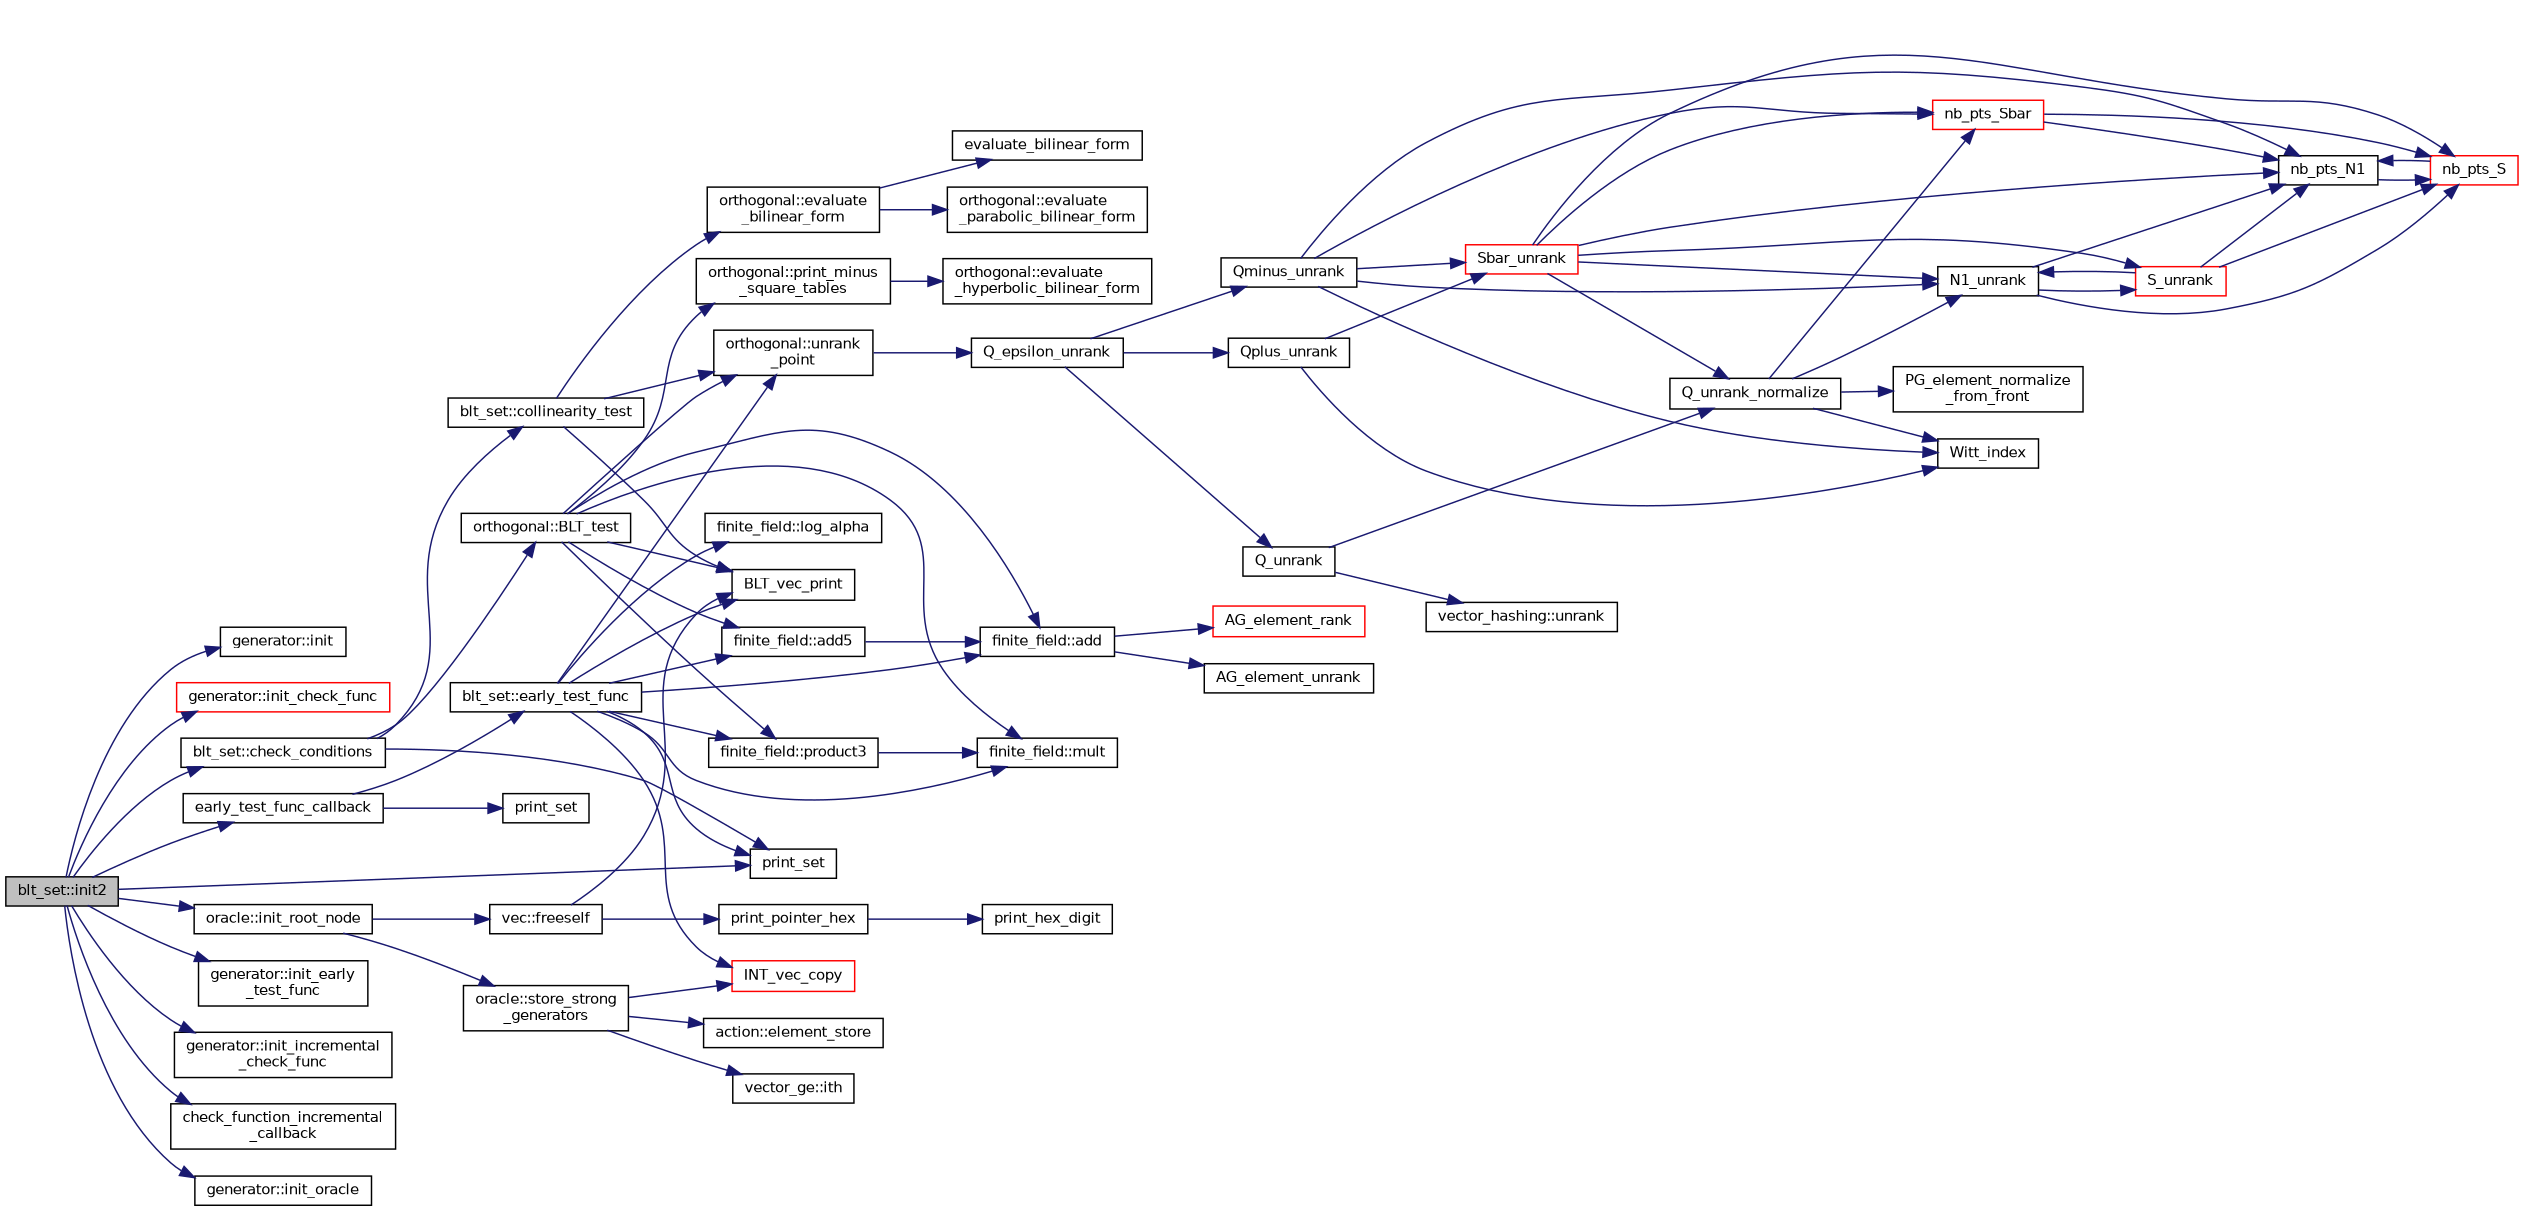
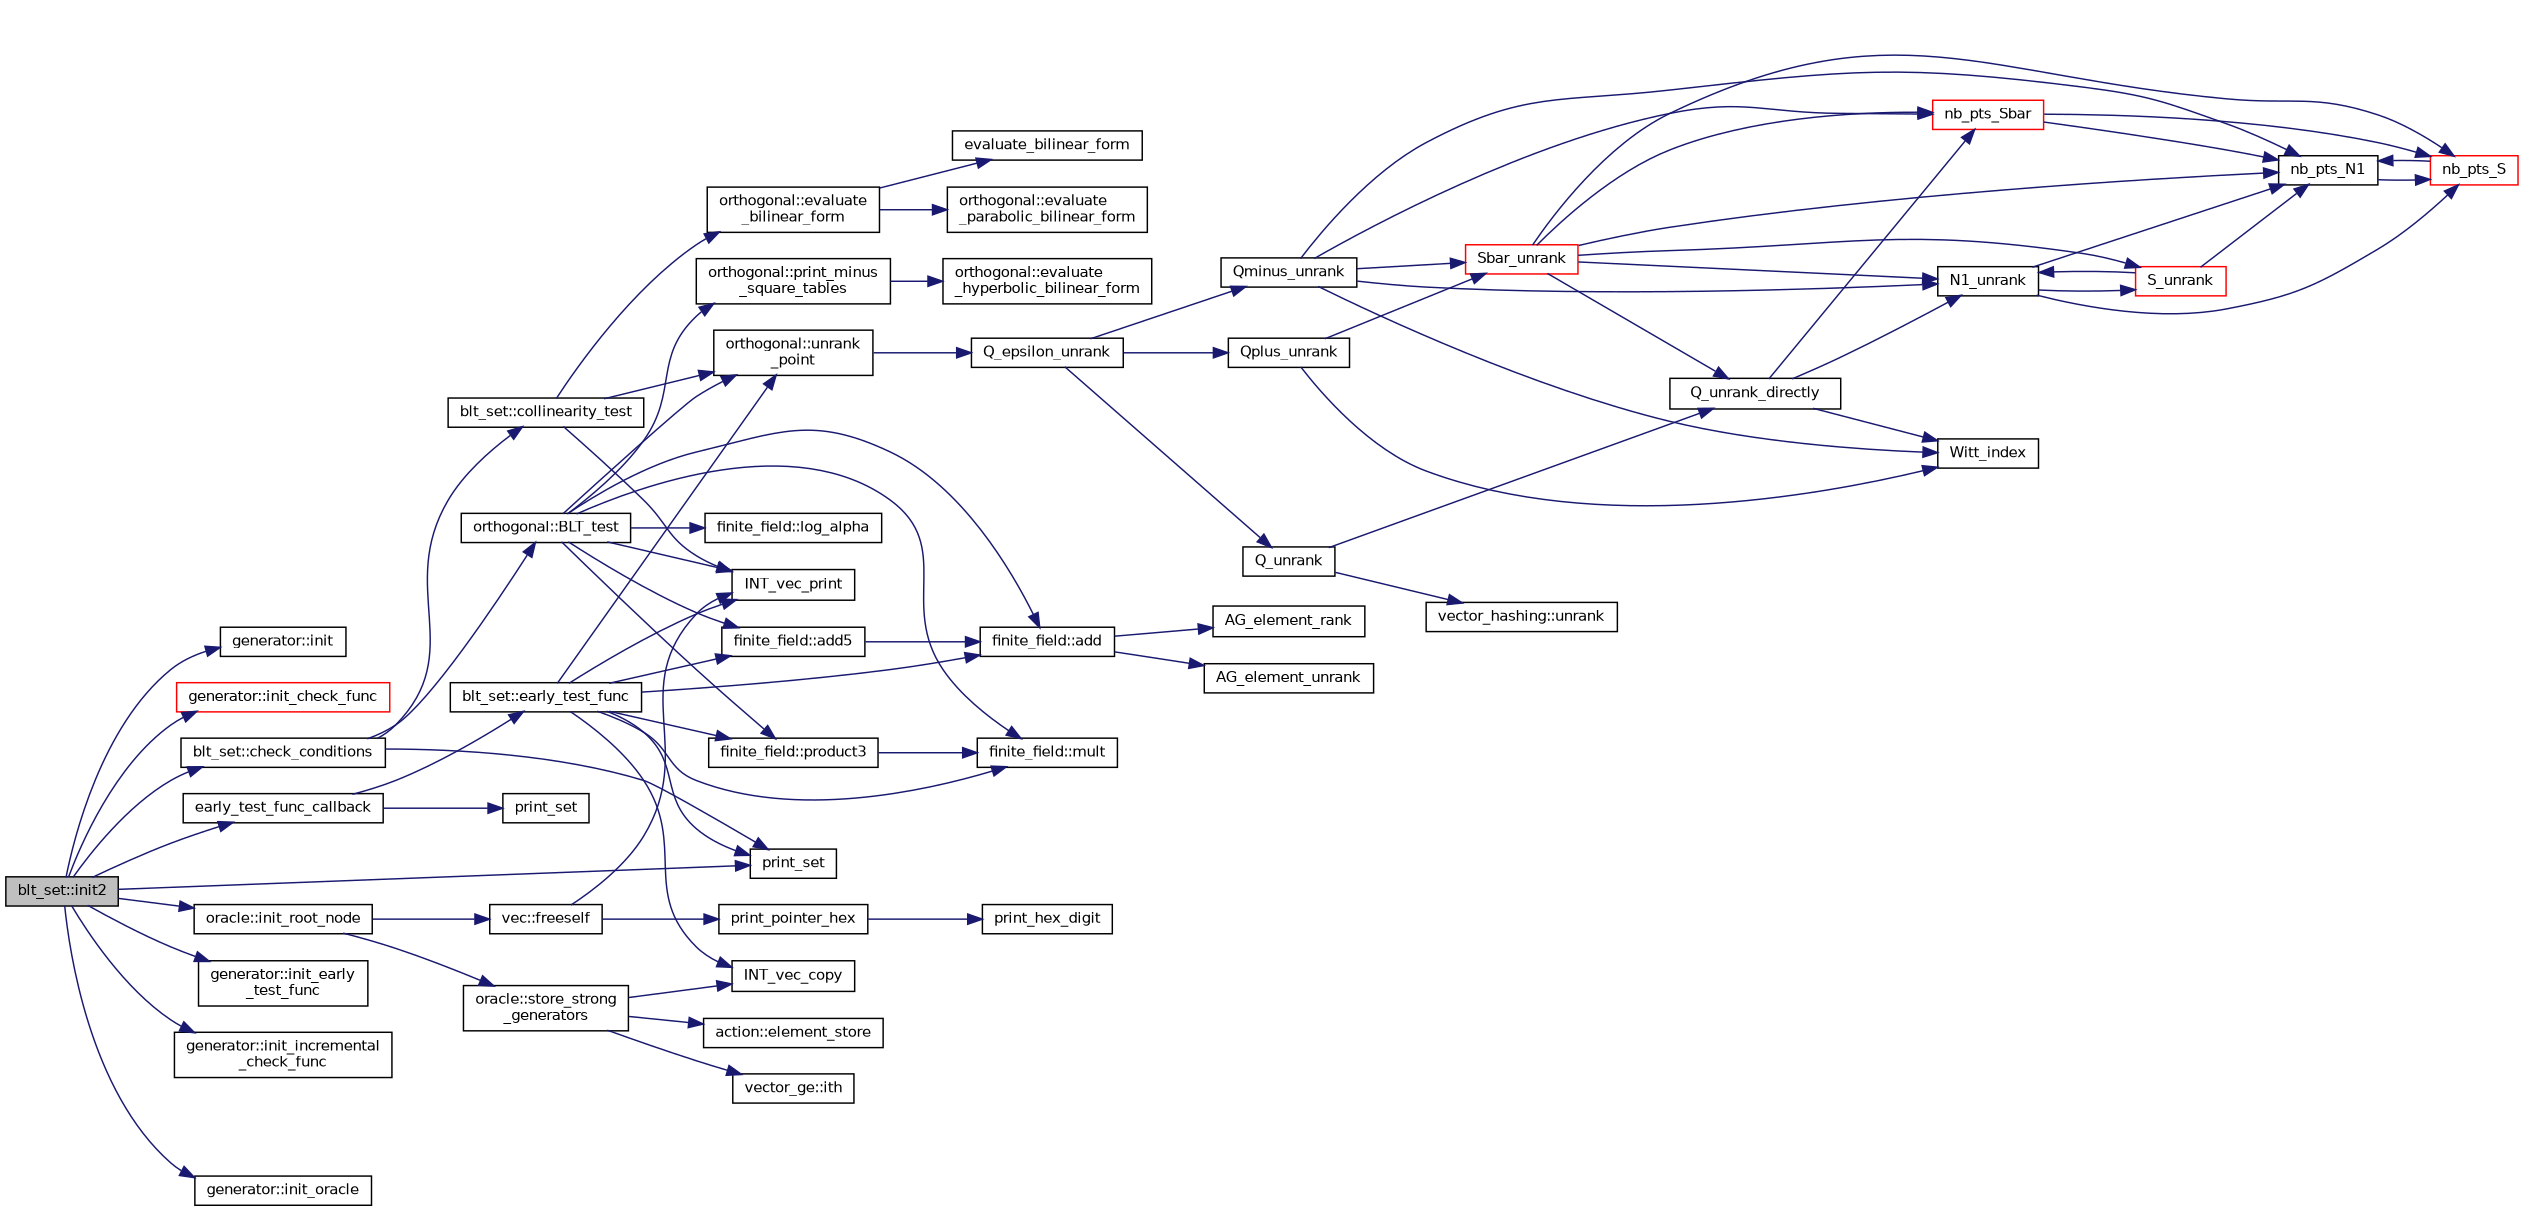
(2321, 228) -> none
(1988, 389) -> none
(1755, 394) -> (1755, 394)
(793, 585) -> (793, 585)
(621, 614) -> (654, 528)
(1289, 621) -> (1289, 621)
(793, 976) -> (793, 976)
(283, 1126) -> none
